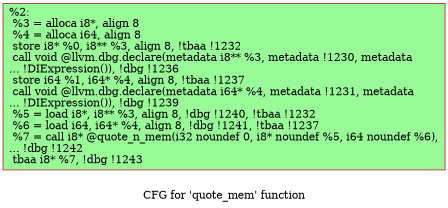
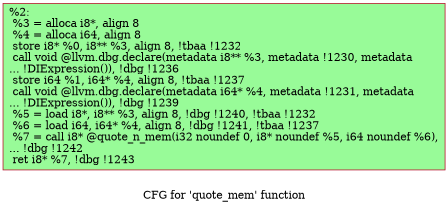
(76, 160) -> (72, 160)
